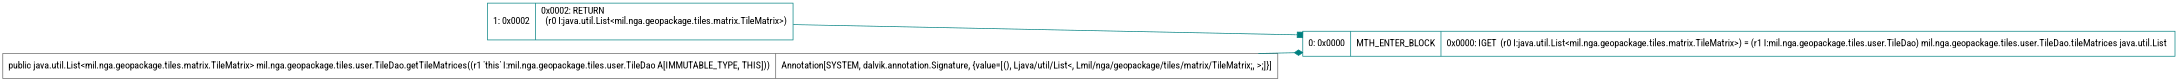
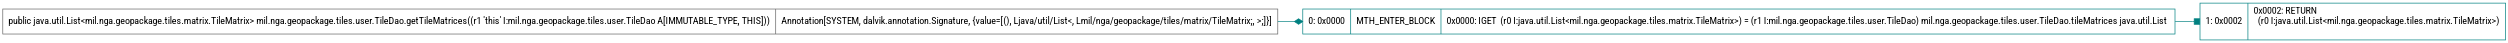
(1044, 30) -> (2184, 22)
